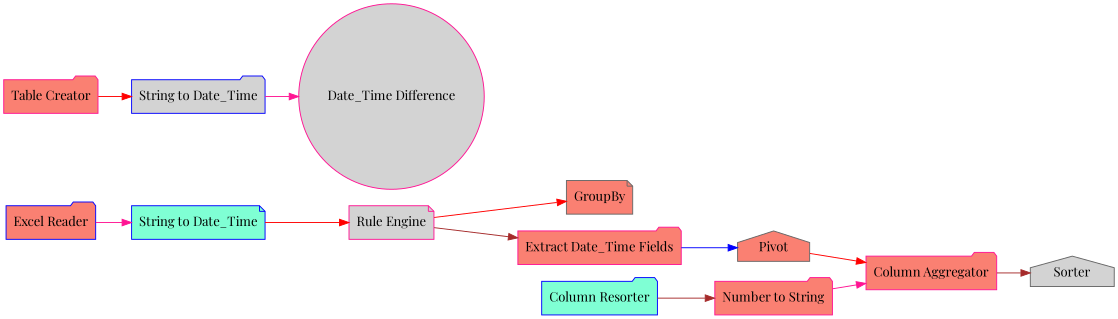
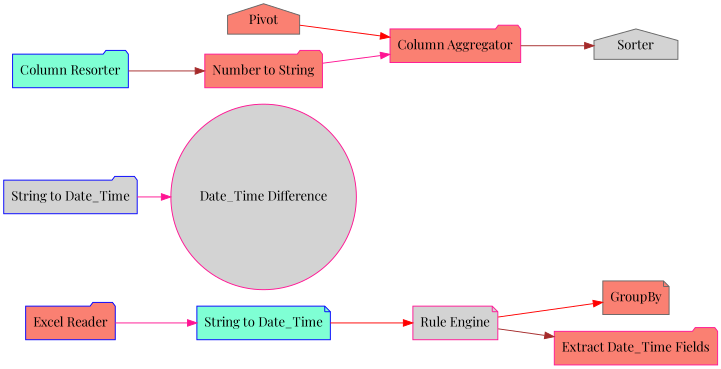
(51, 97) -> none
(705, 248) -> none
